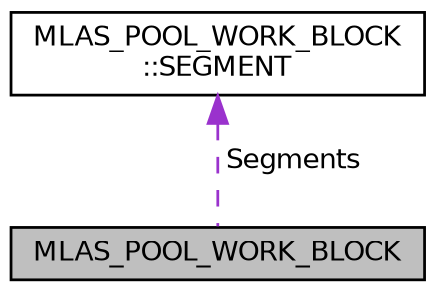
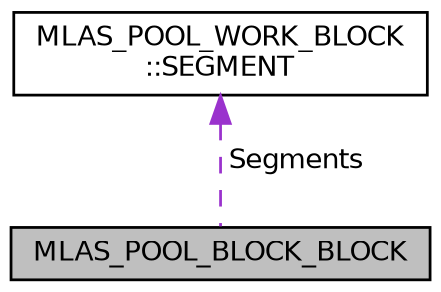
(218, 254) -> (221, 254)
